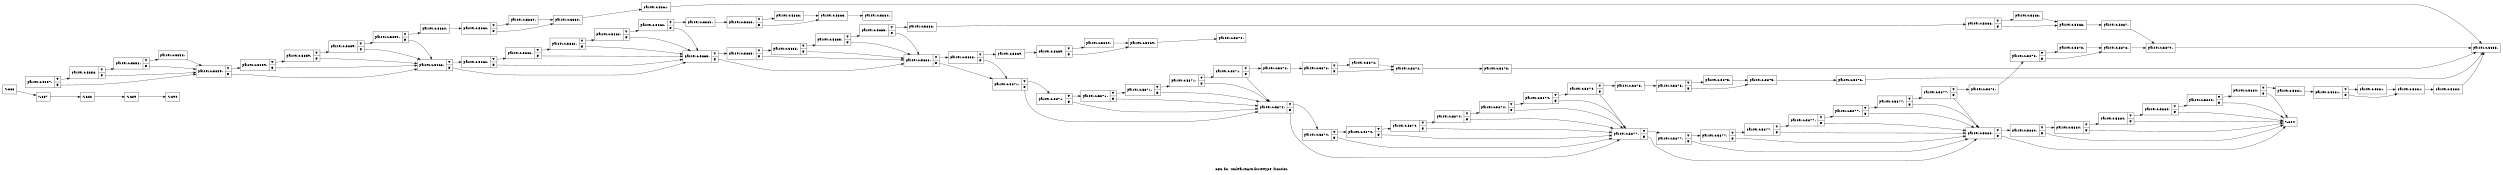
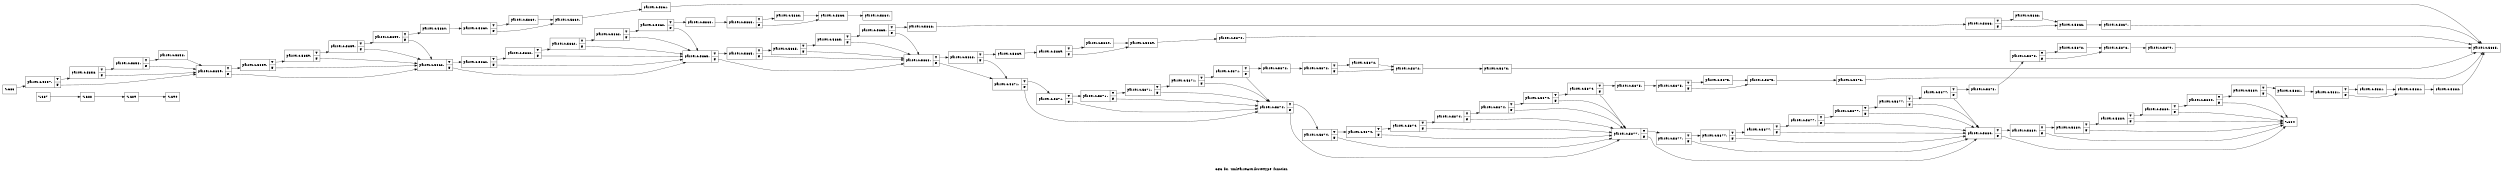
(2142, 35) -> (2306, 26)
none -> (1858, 36)
(25, 93) -> (20, 87)
